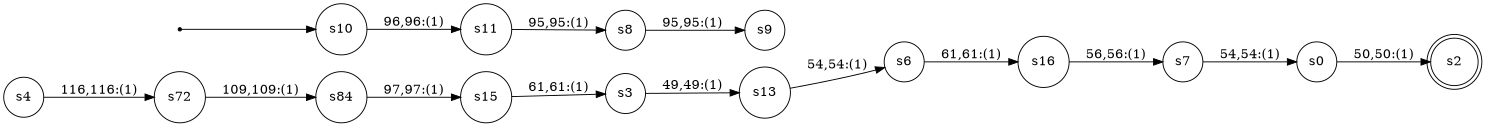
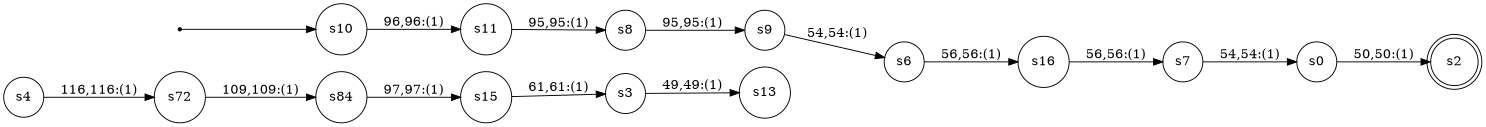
(971, 55) -> (971, 55)
(833, 80) -> (830, 45)
